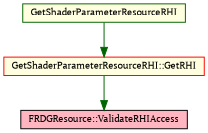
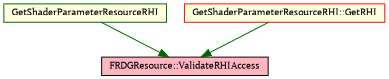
(104, 35) -> (131, 37)
